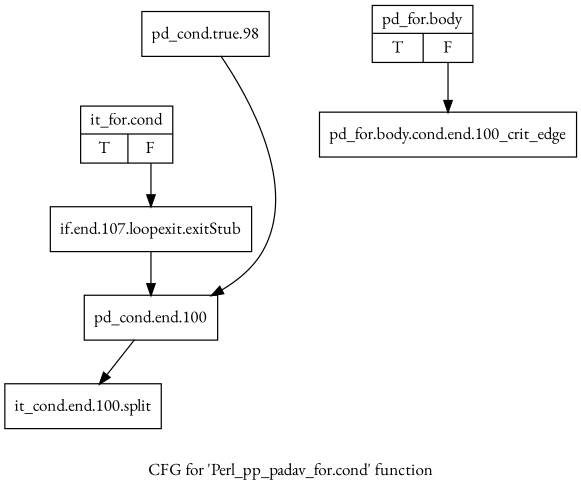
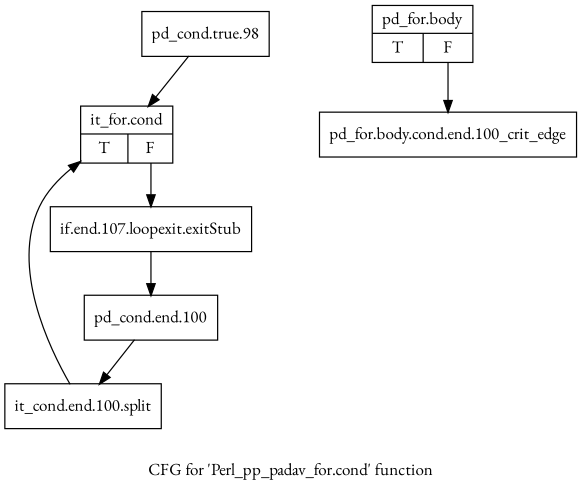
(274, 177) -> (172, 76)
none -> (30, 274)
